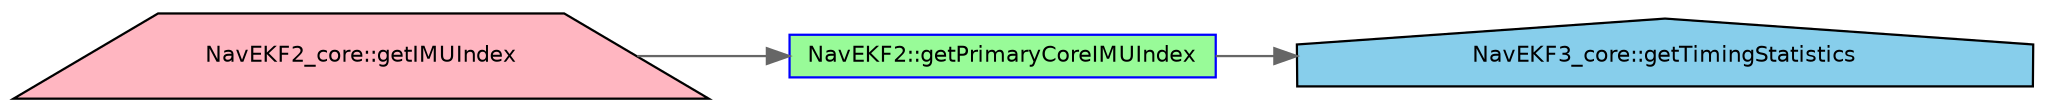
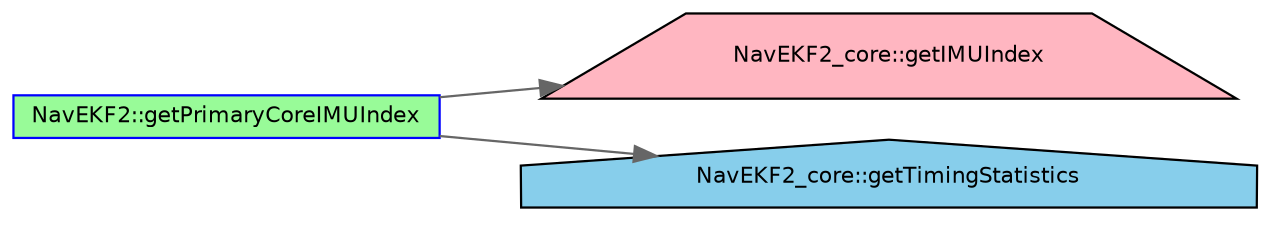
(702, 56) -> (490, 93)
(1665, 56) -> (889, 177)
